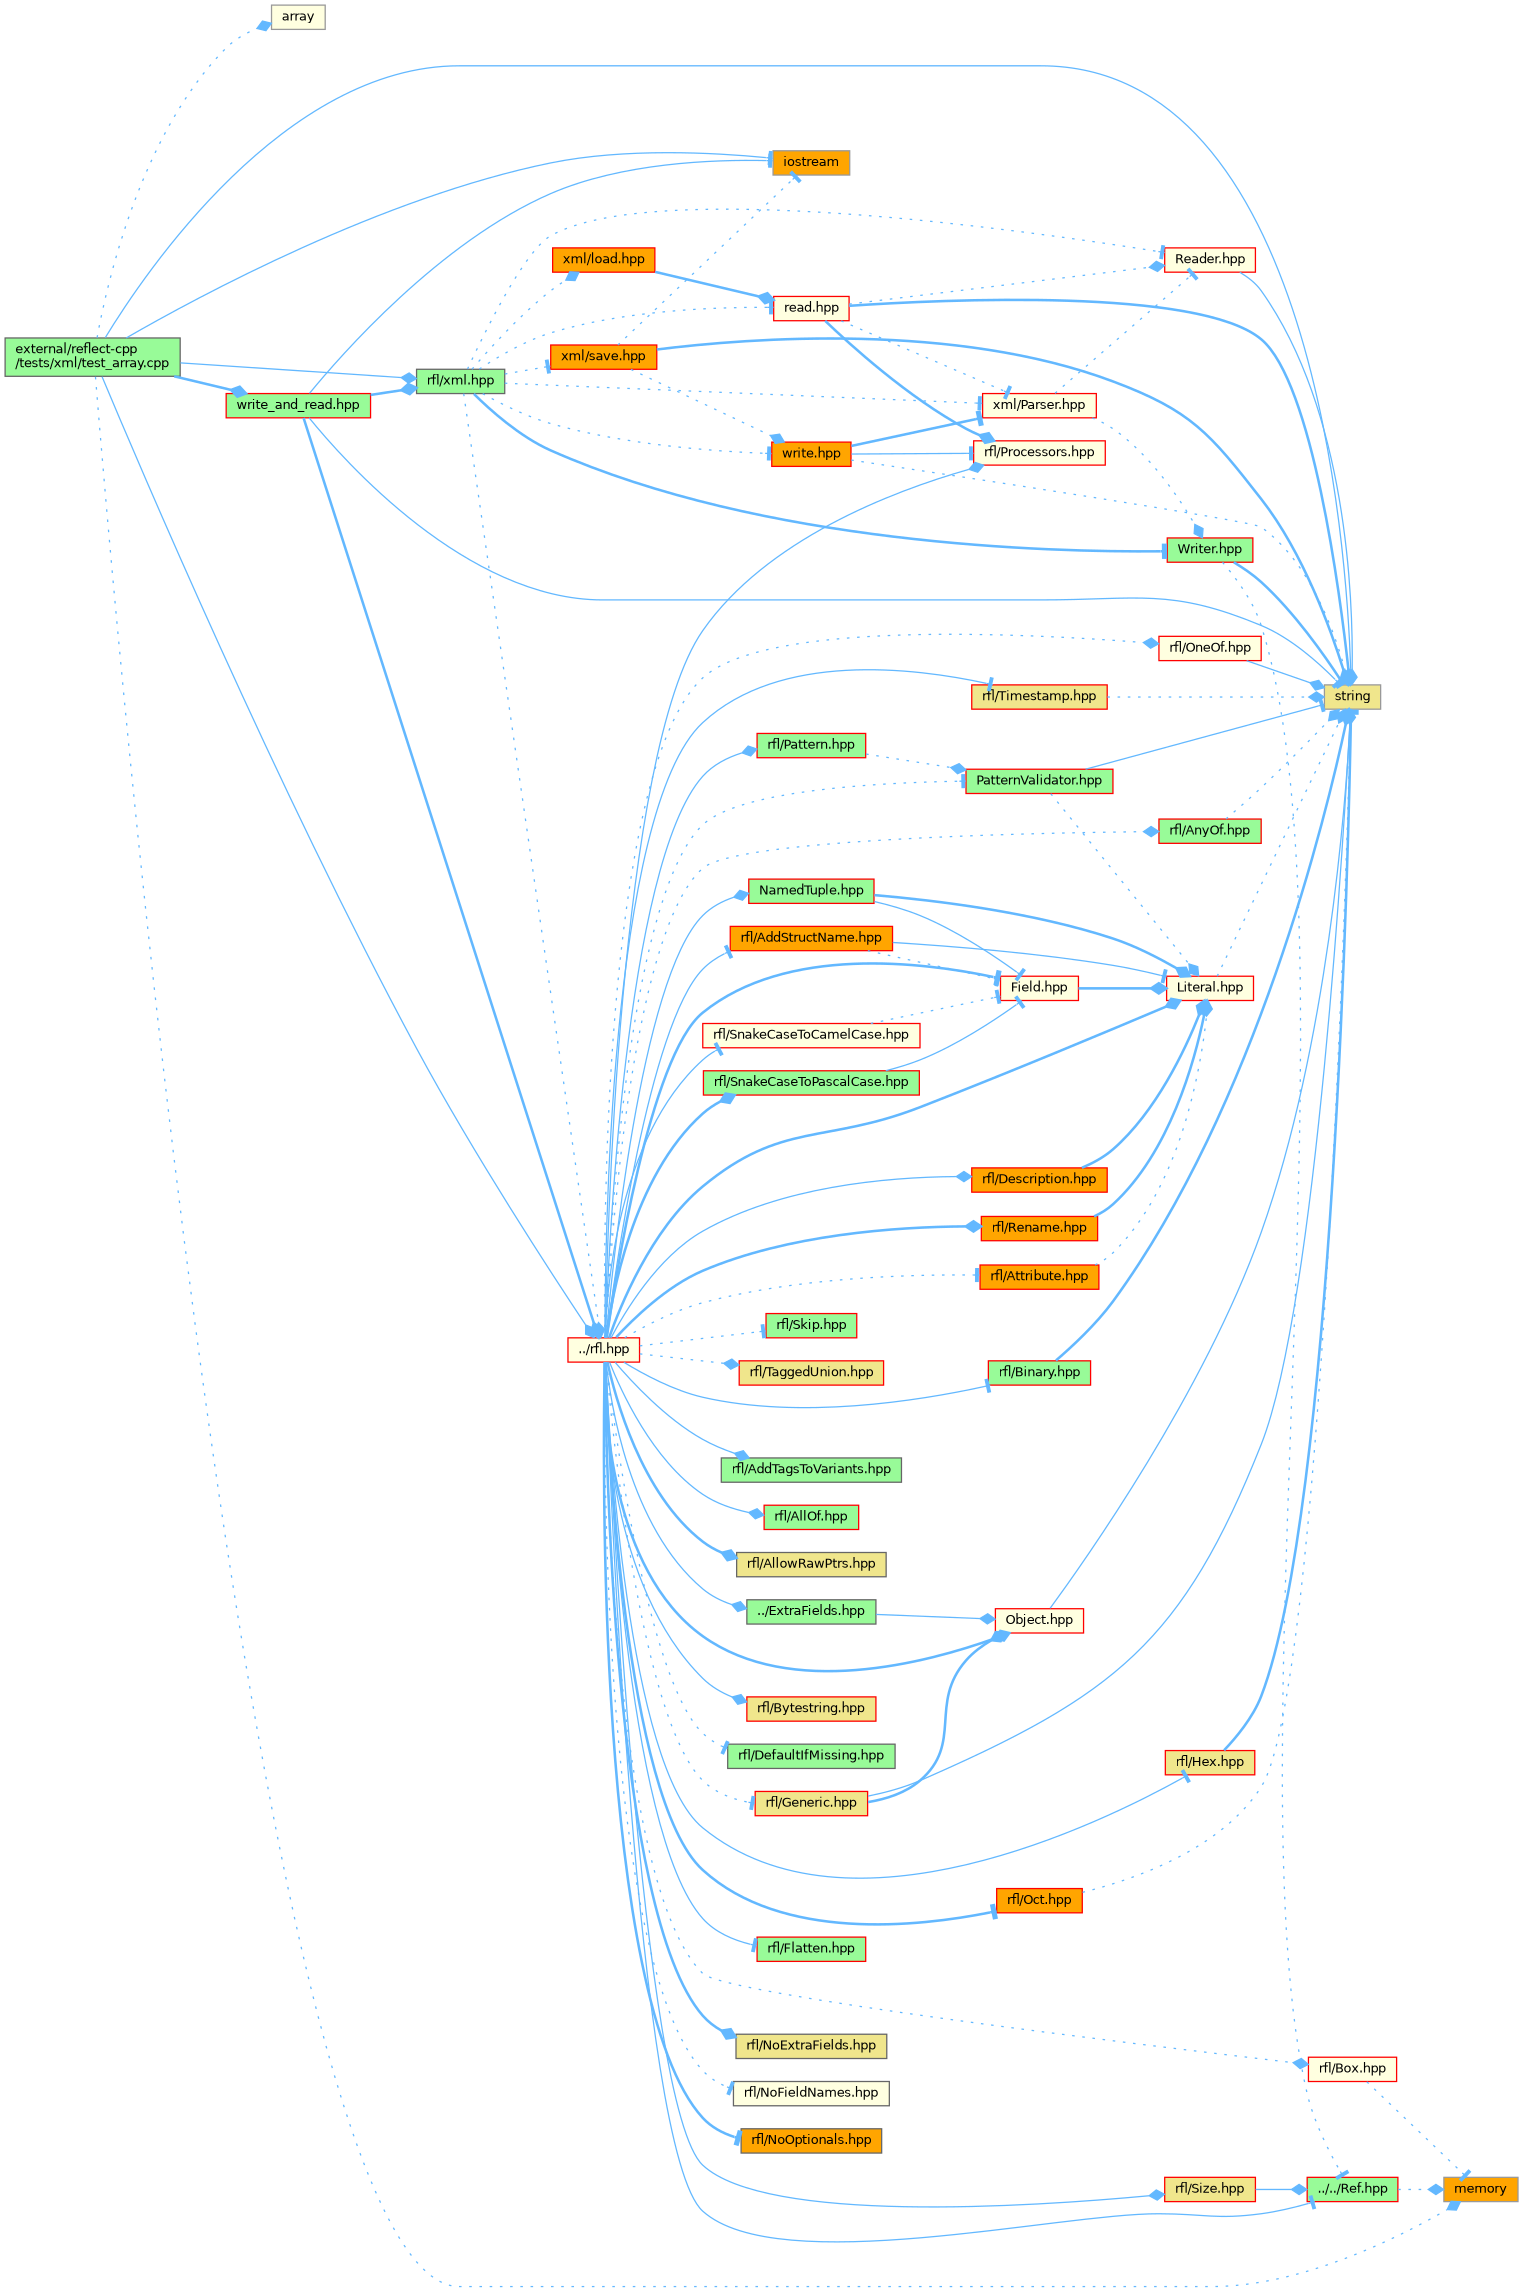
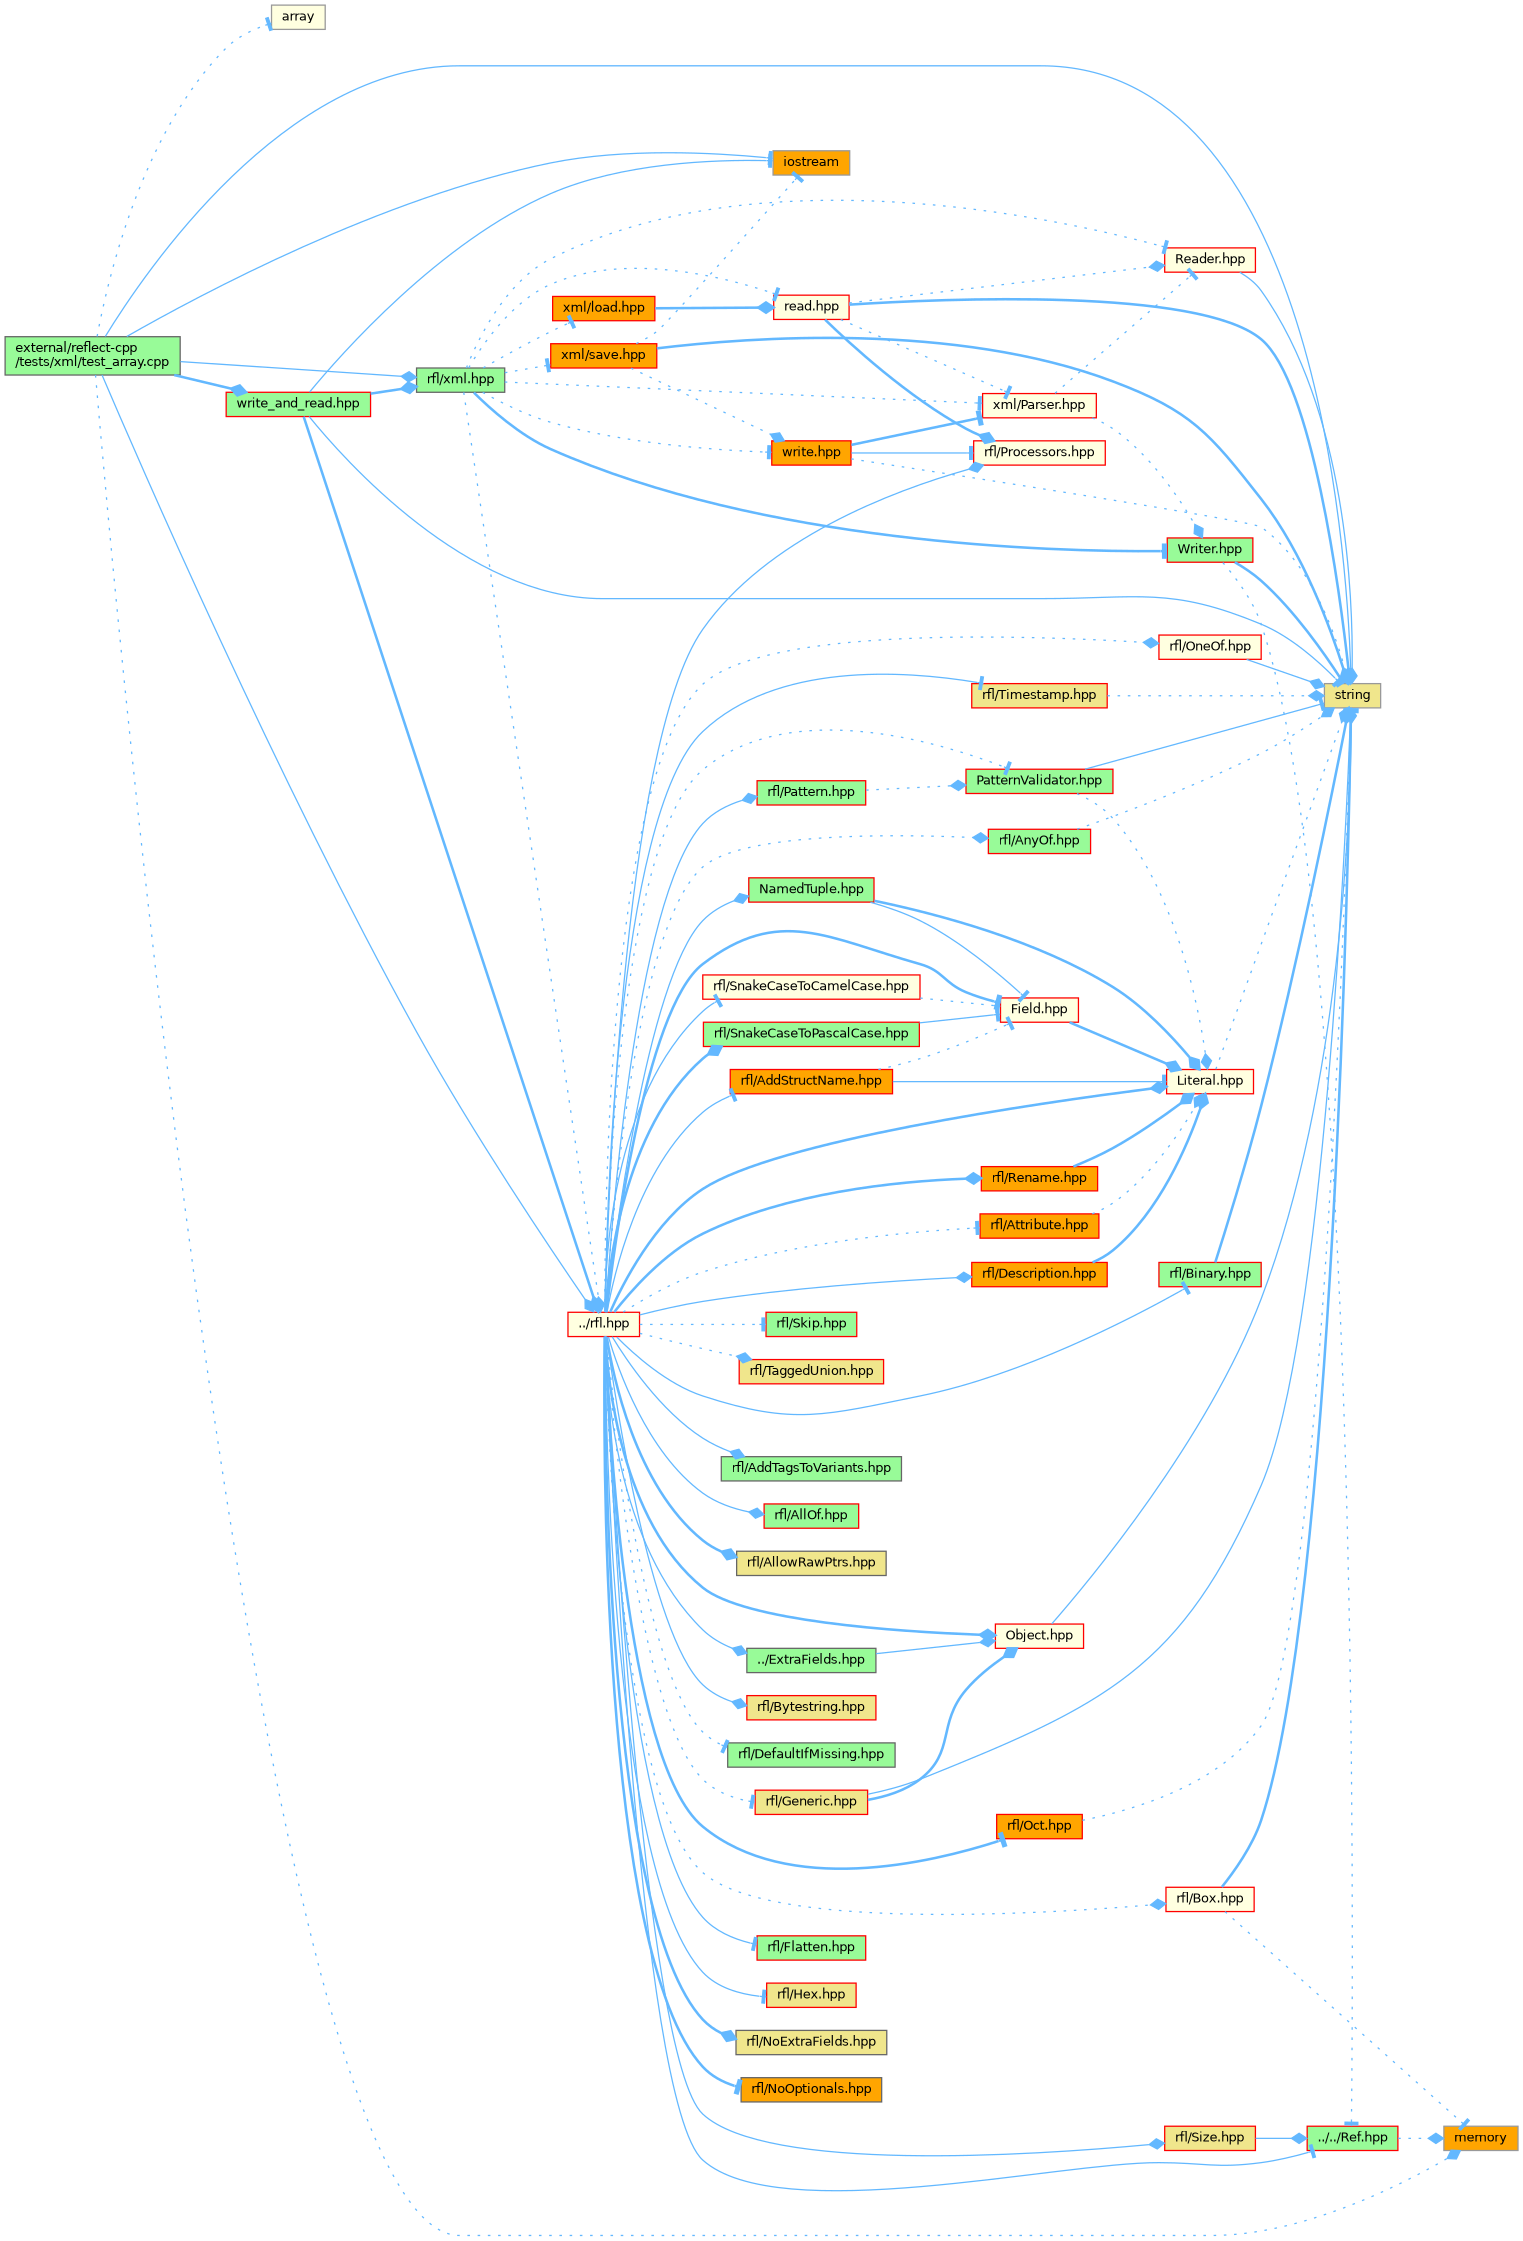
(149, 167) -> (151, 162)
(516, 322) -> (525, 345)
(1328, 1242) -> (1305, 1575)
(811, 2094) -> none
